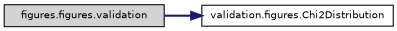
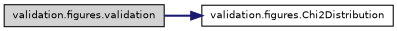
(84, 16) -> (84, 16)
